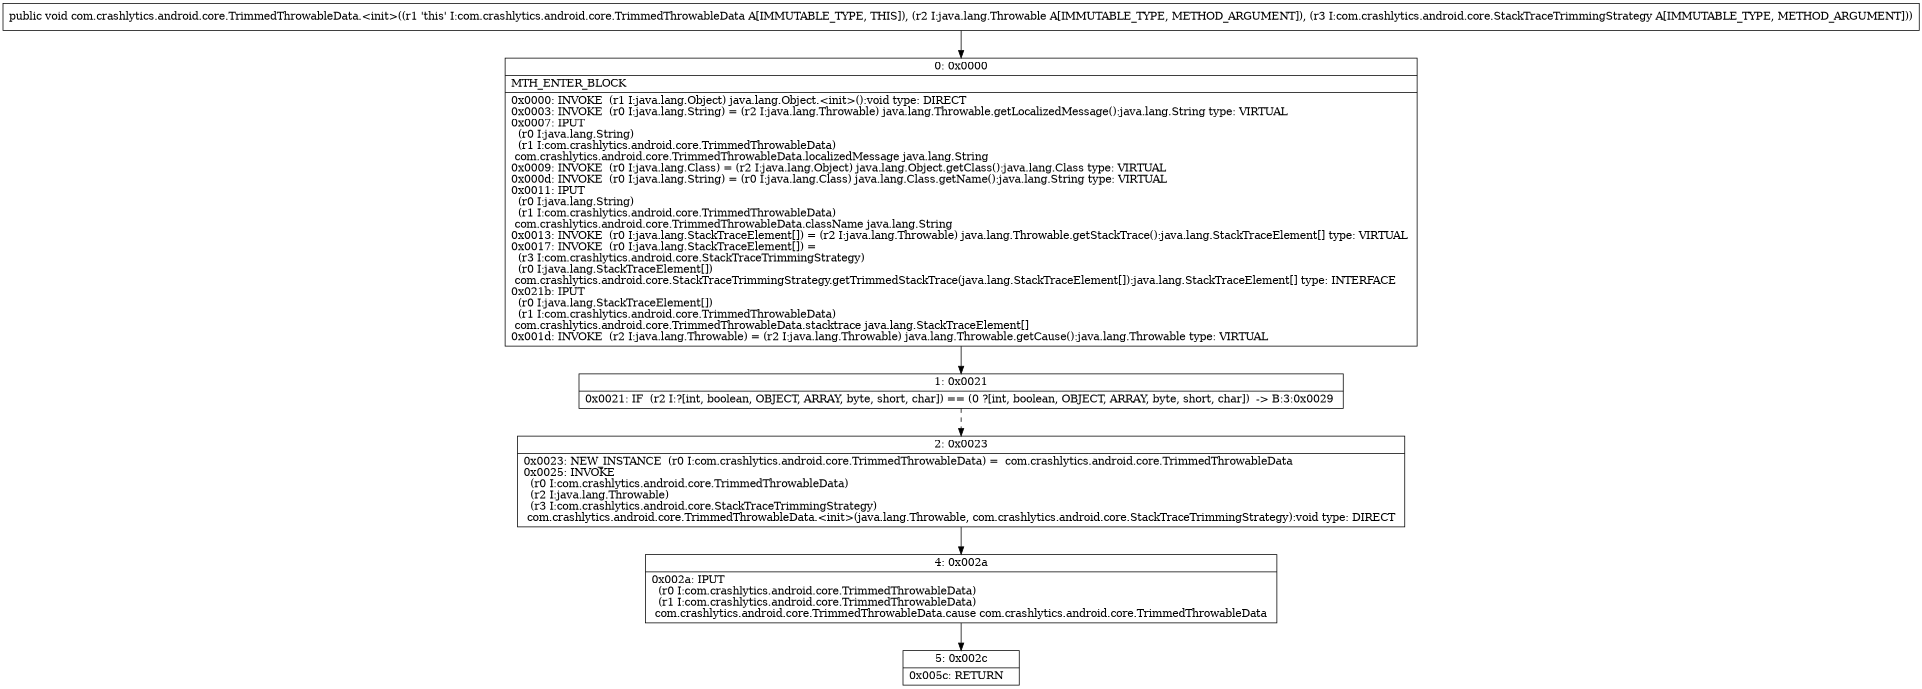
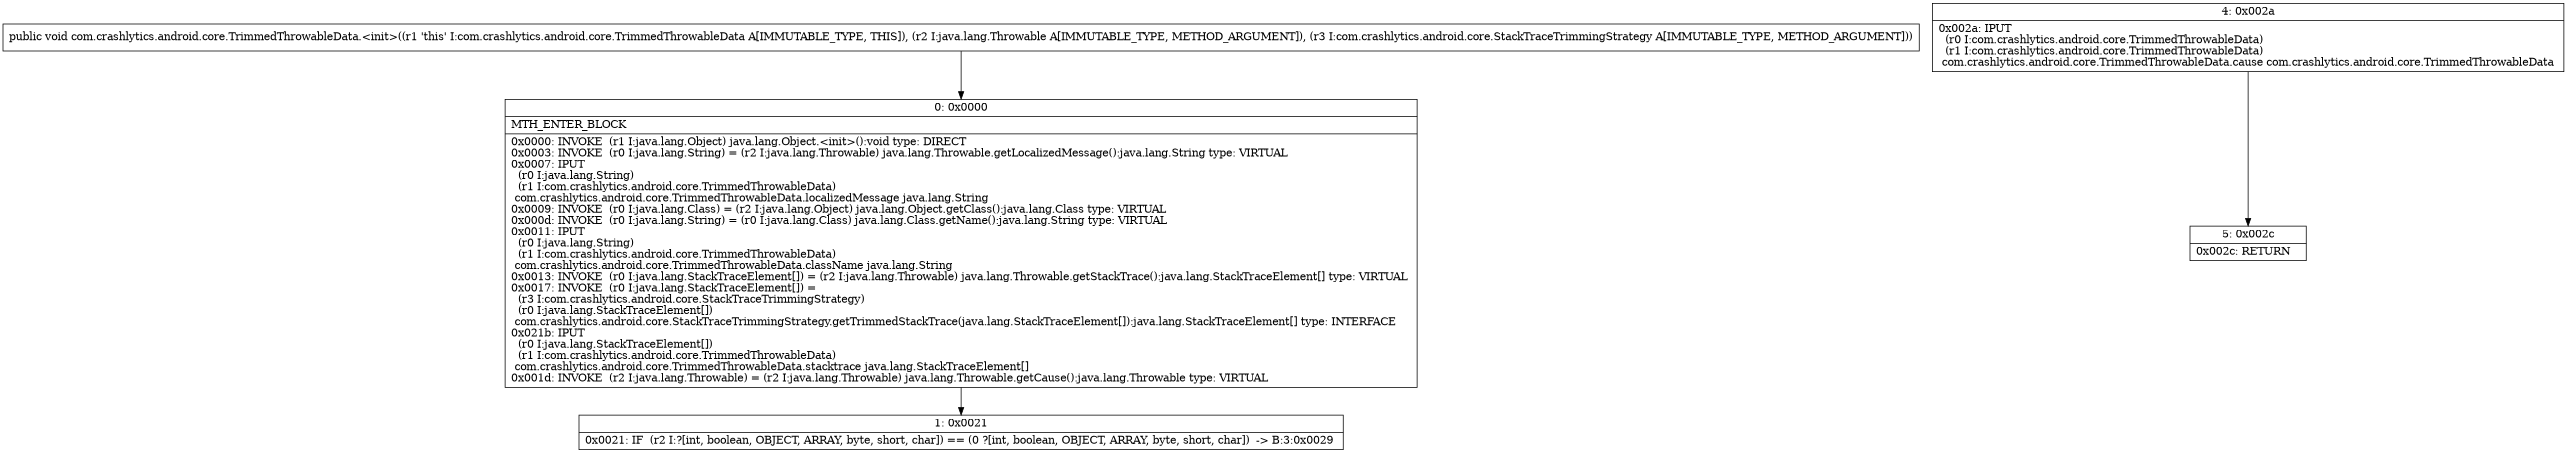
(961, 482) -> none
(961, 676) -> (2248, 252)
